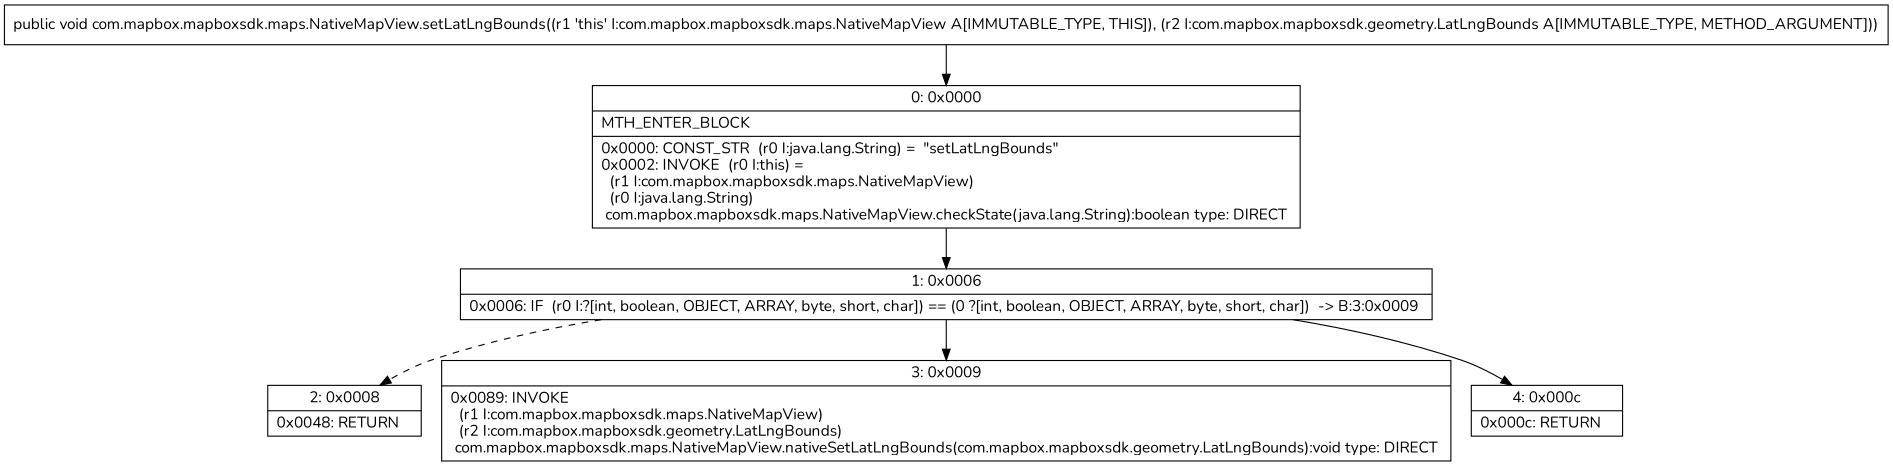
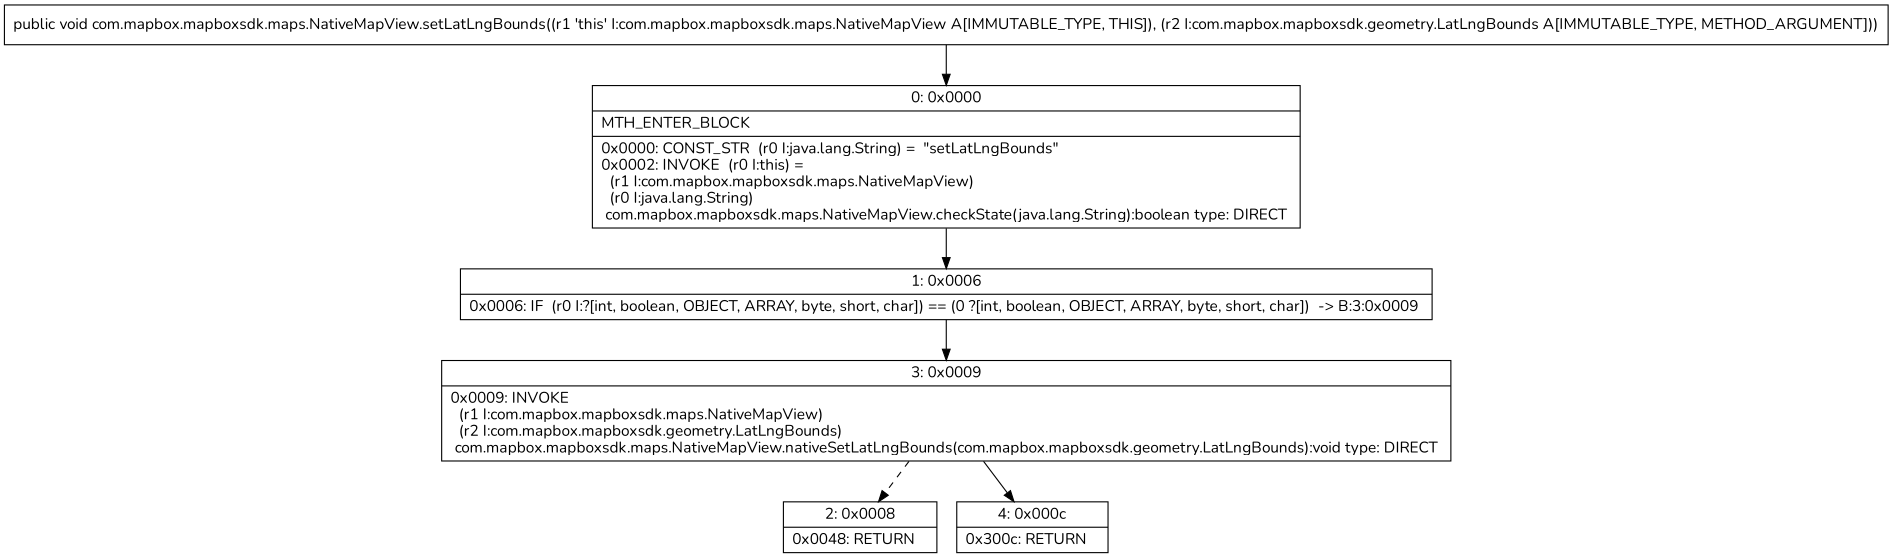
(493, 342) -> (897, 477)
(1400, 342) -> (995, 477)
(514, 398) -> (514, 398)
(1547, 423) -> (1032, 539)
